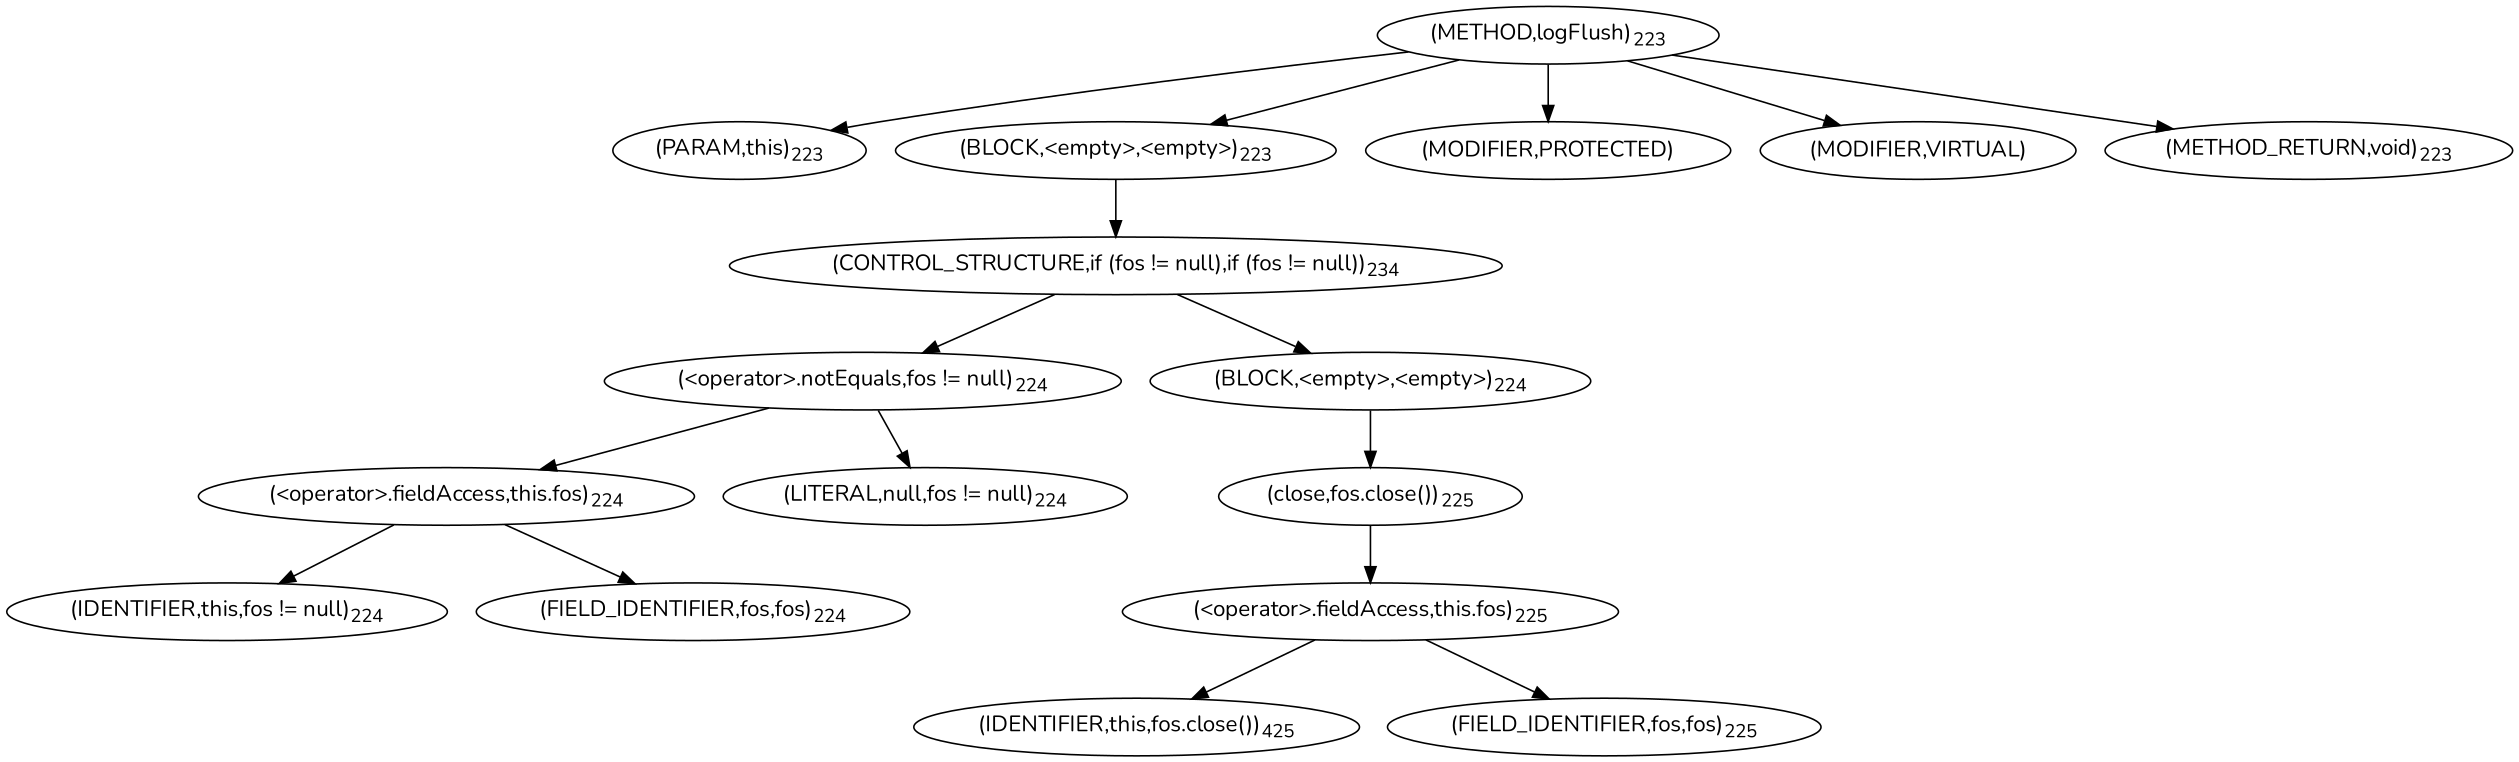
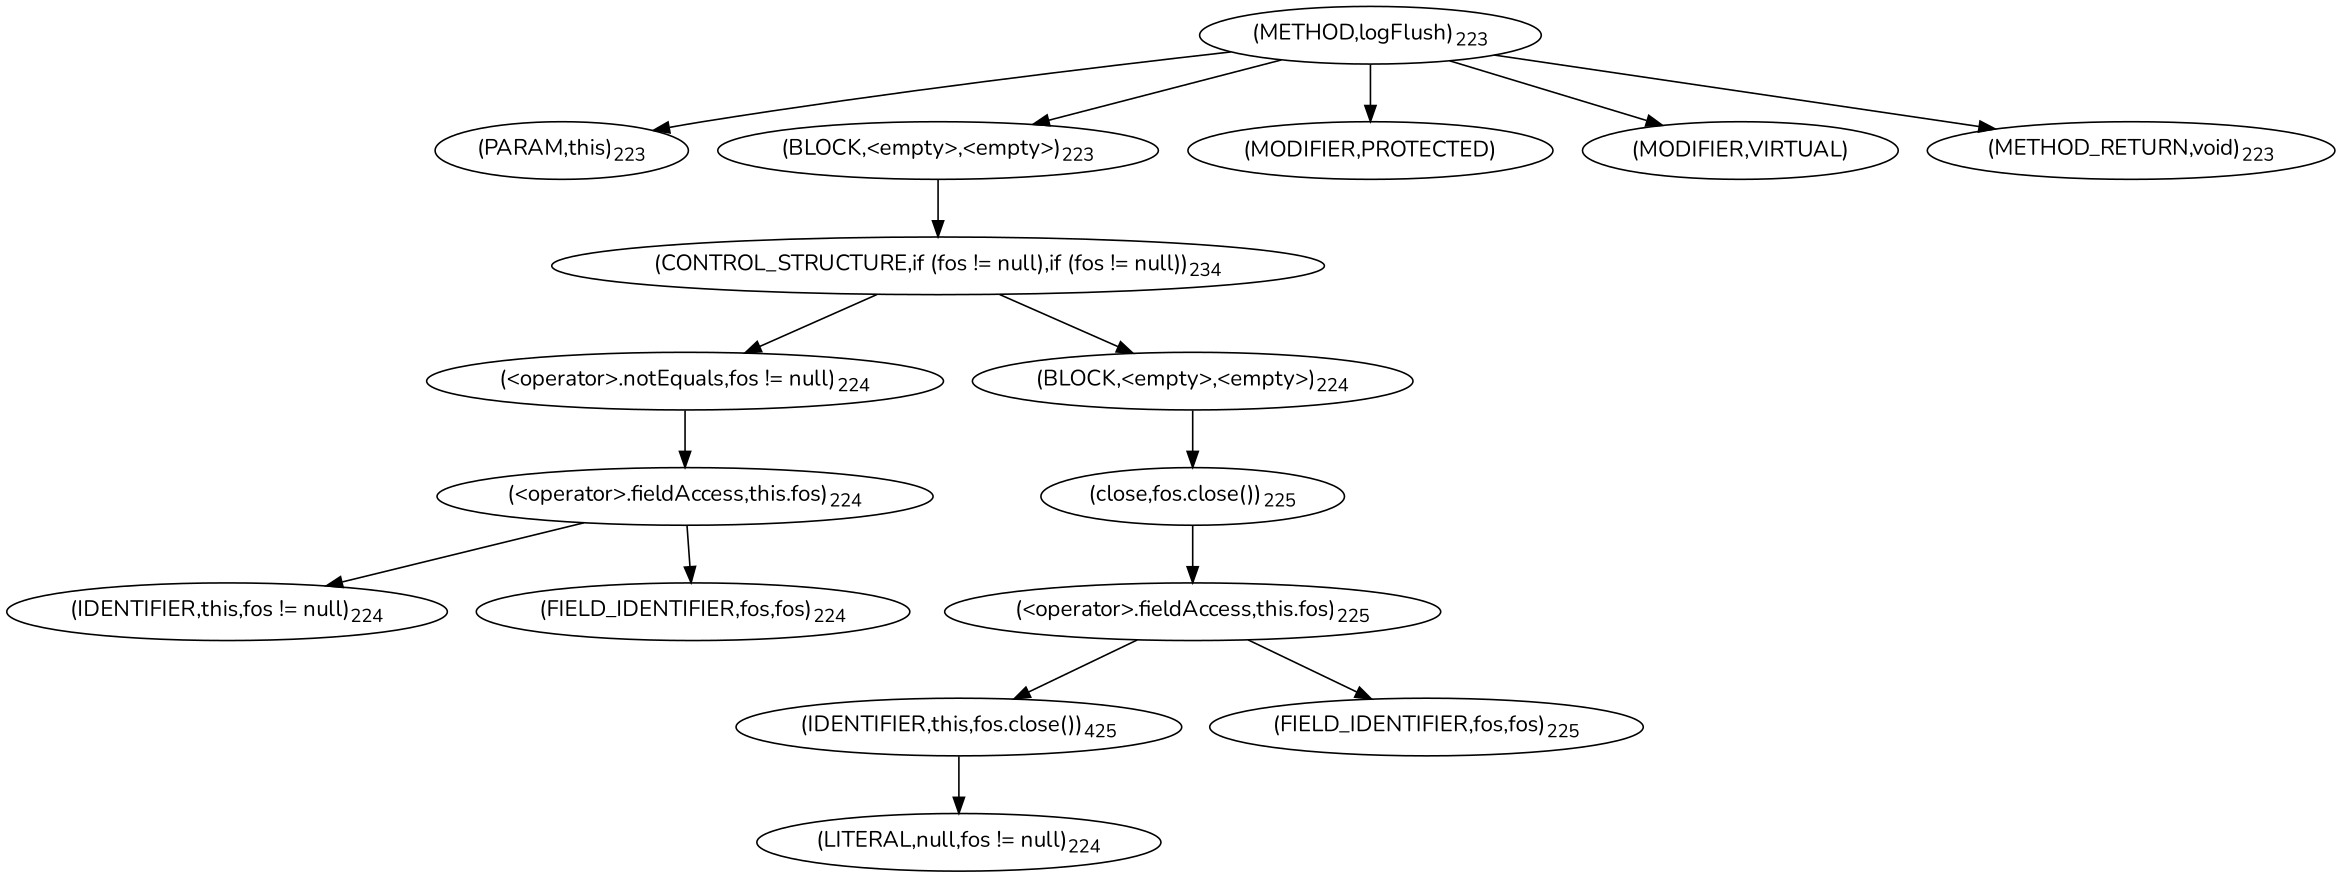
(890, 432) -> (959, 777)
